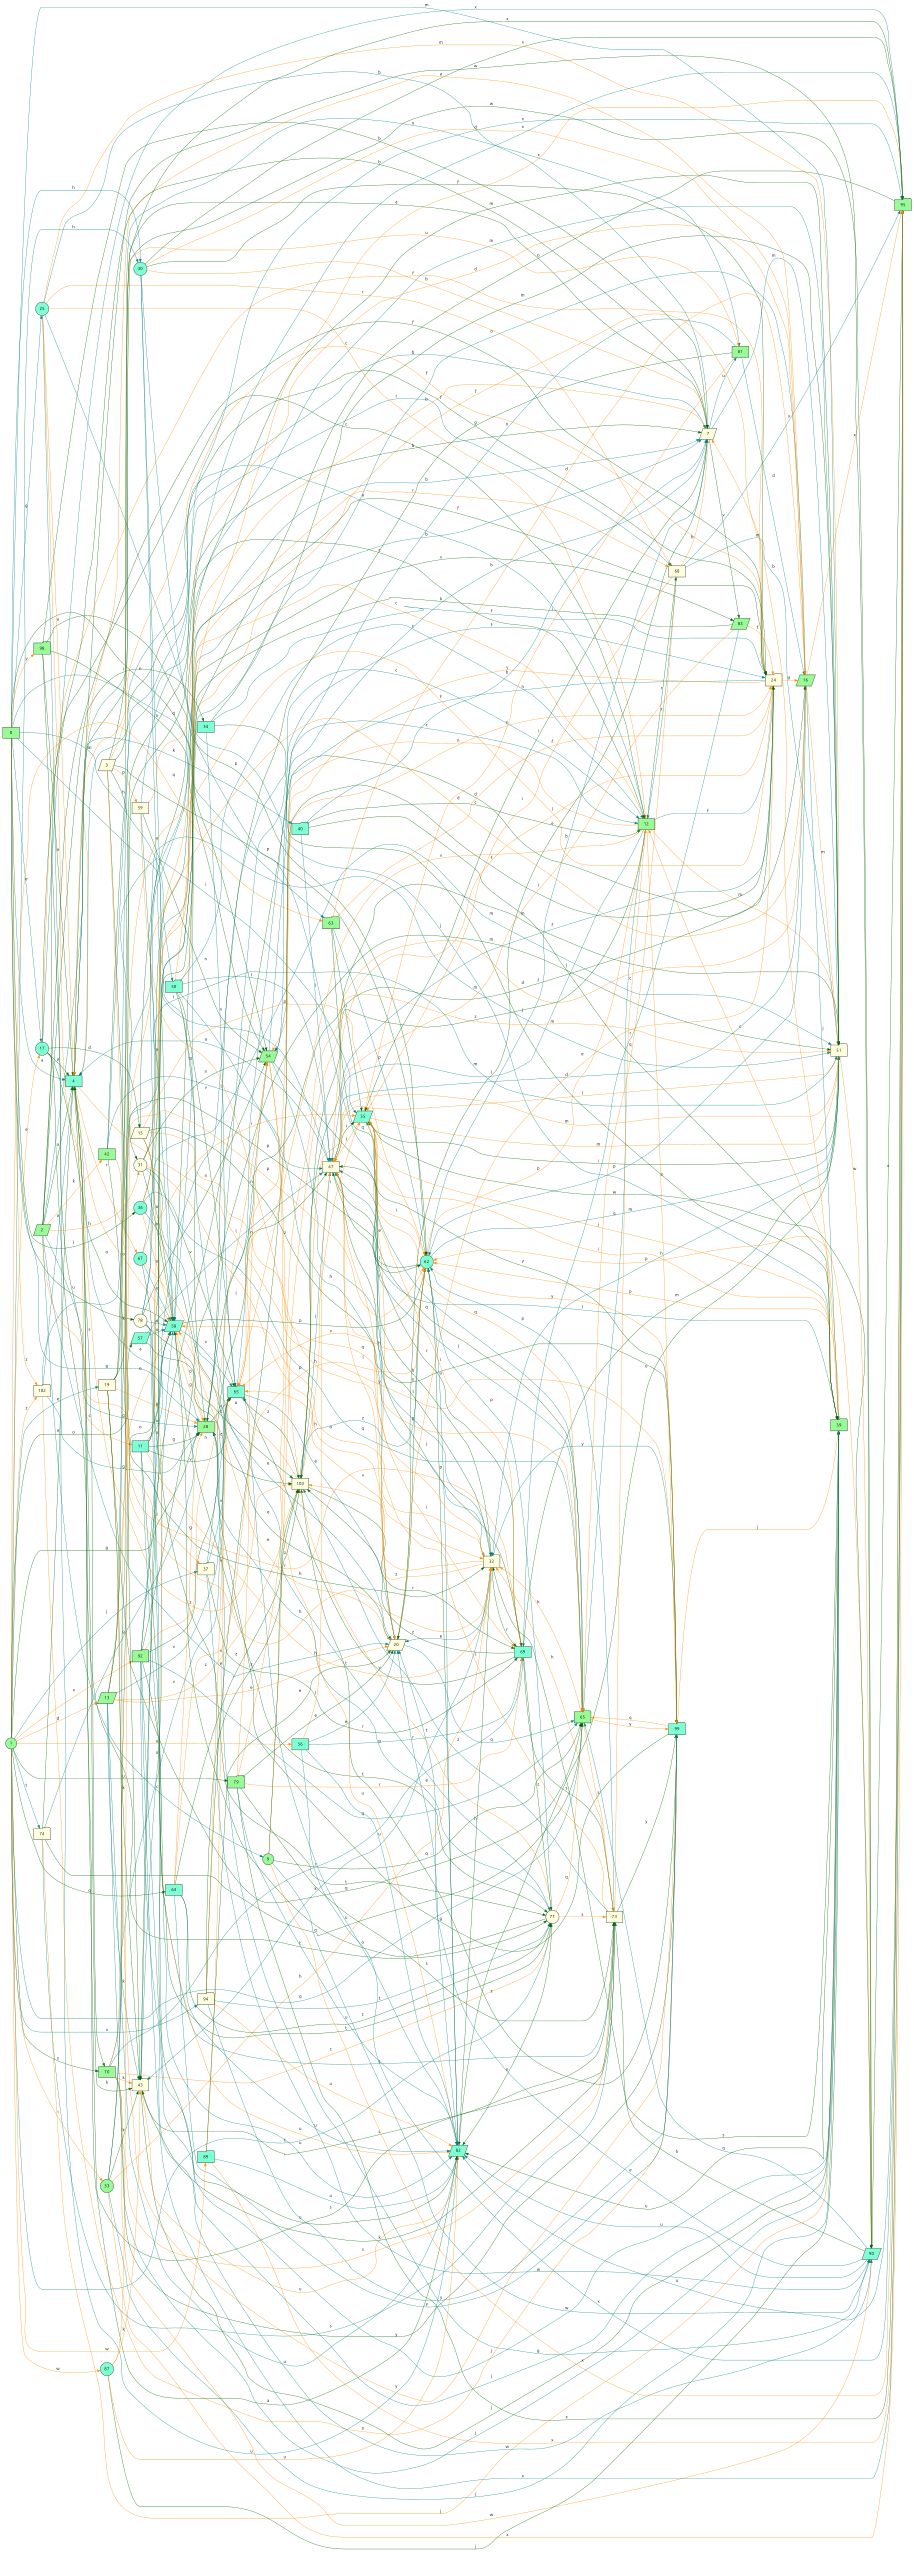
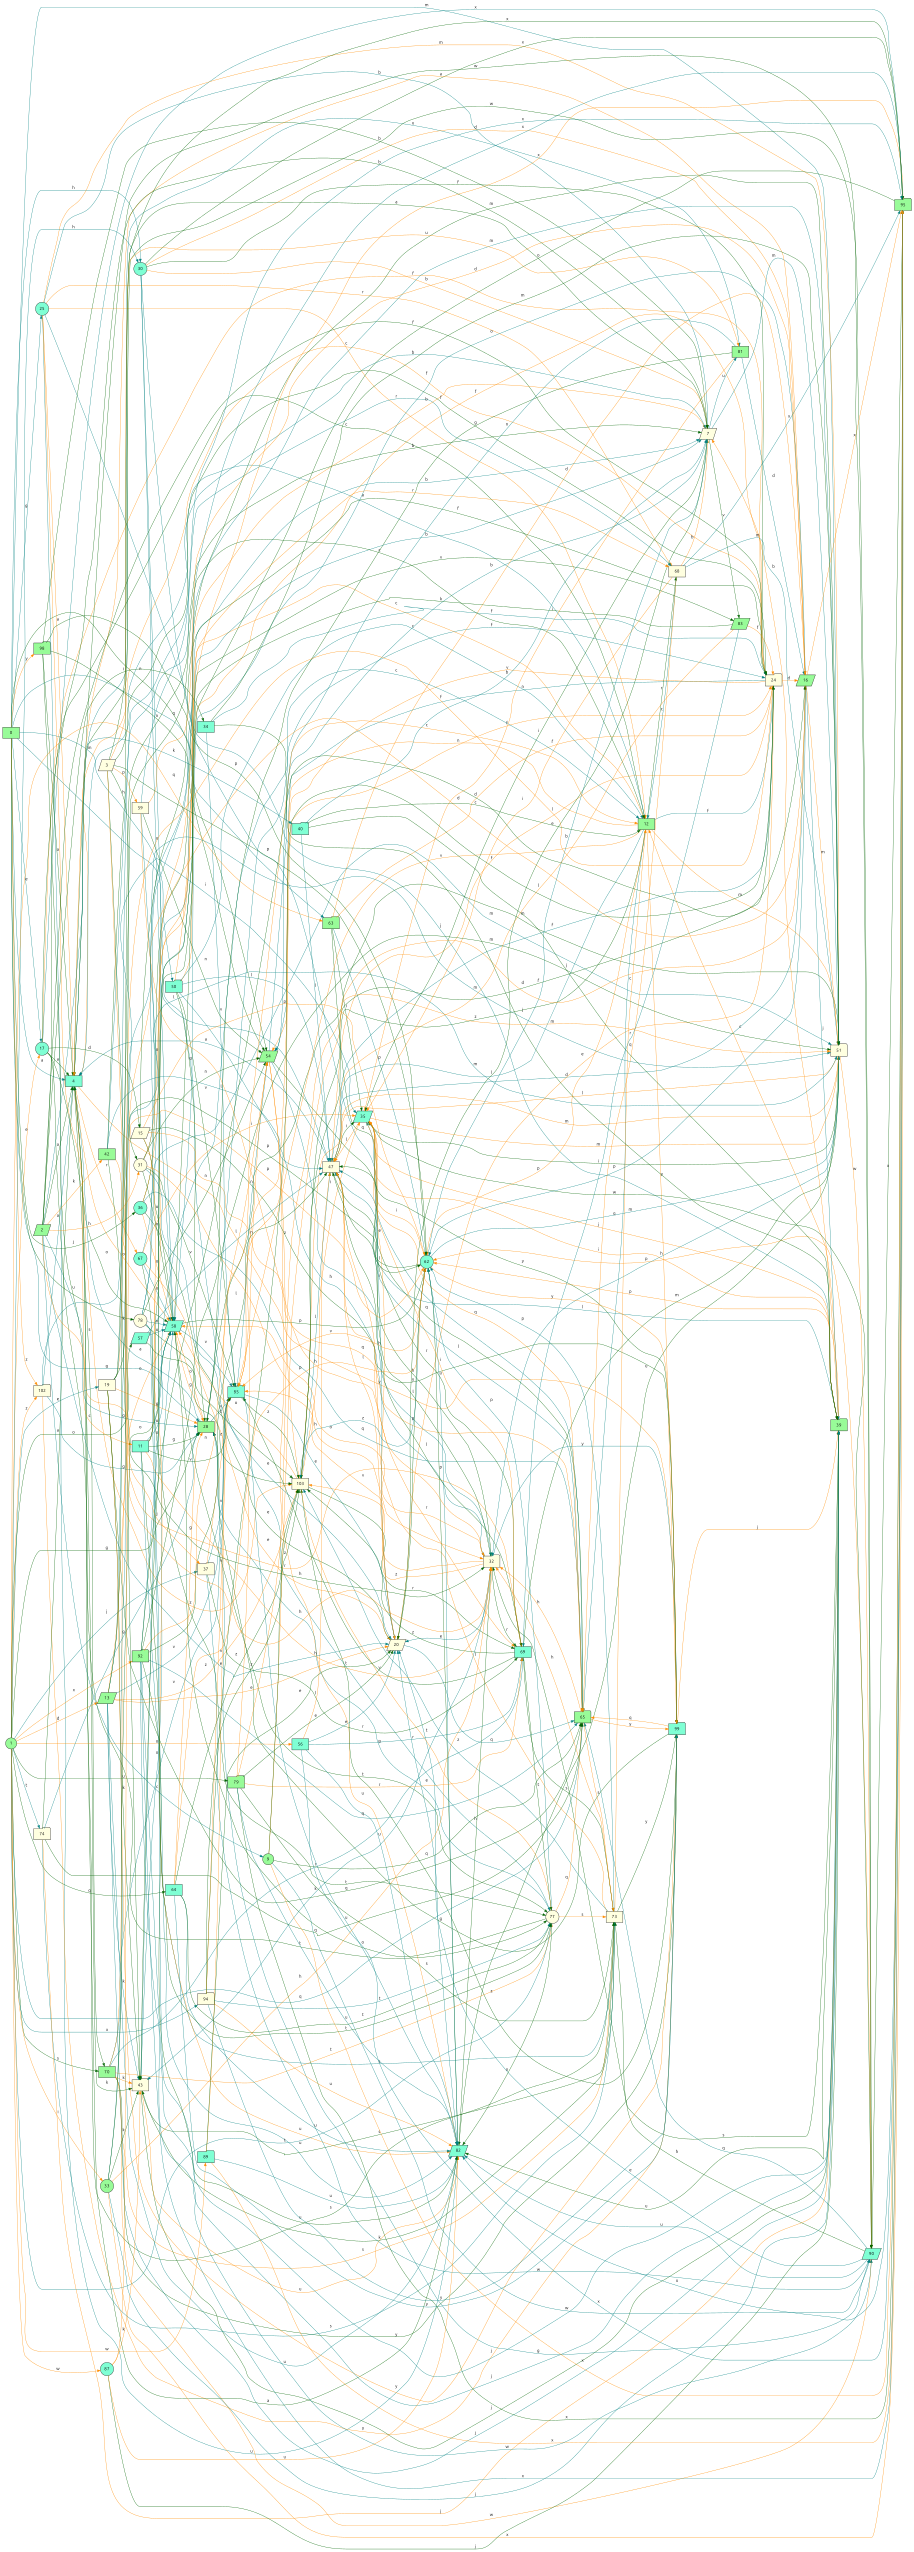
(267, 966) -> (267, 966)
(220, 1411) -> (220, 1411)
